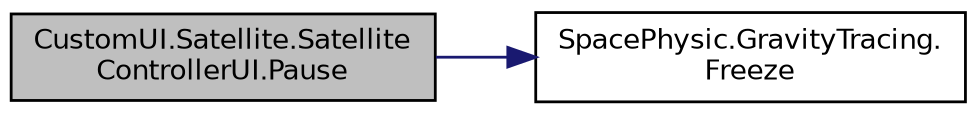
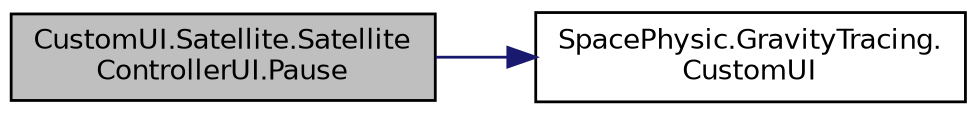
(751, 57) -> (751, 57)
